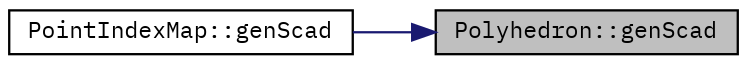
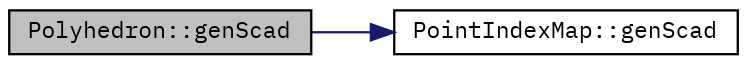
(382, 32) -> (341, 32)
